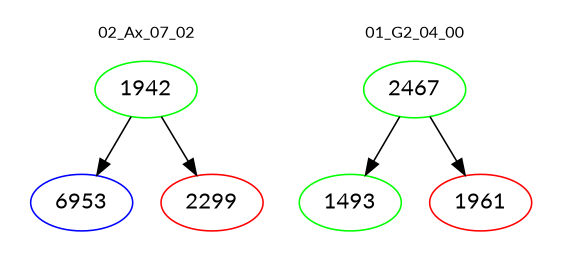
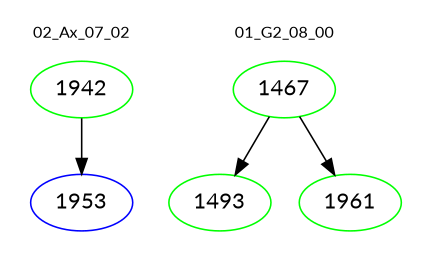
(415, 34) -> (285, 34)
(415, 90) -> (284, 90)
(82, 203) -> (82, 203)
(212, 203) -> none
(481, 203) -> (350, 203)
